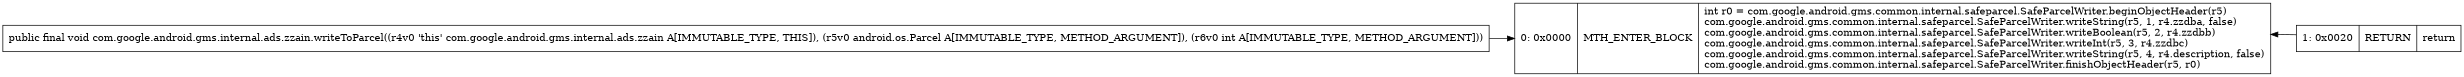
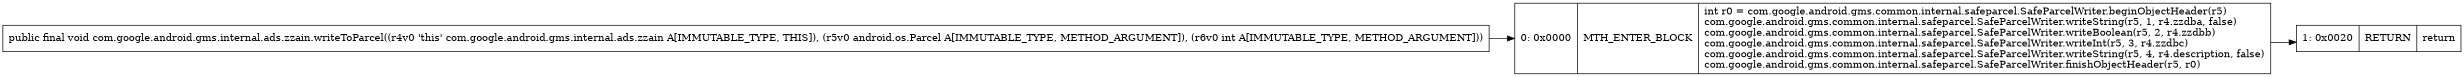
(2287, 35) -> (2280, 42)
